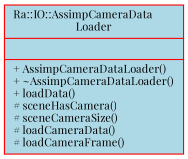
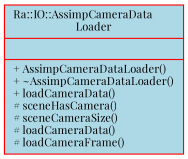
(44, 94) -> (65, 94)
